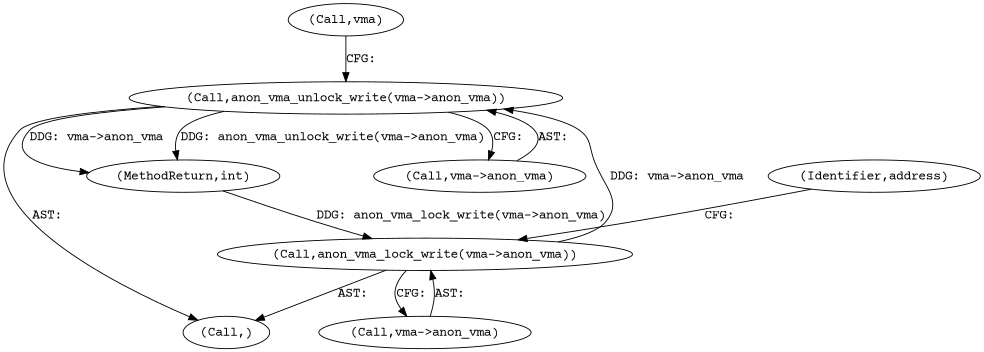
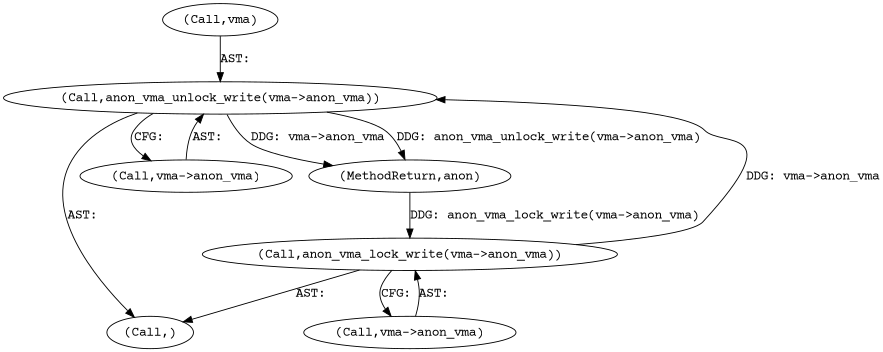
(365, 59) -> (239, 59)
(183, 176) -> (410, 176)
(874, 176) -> none
